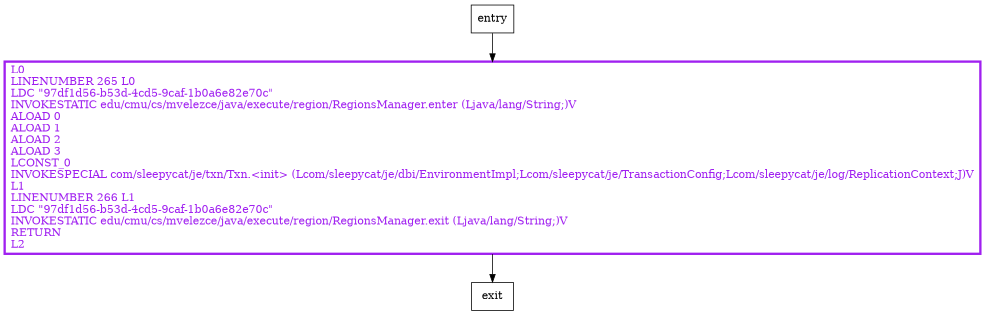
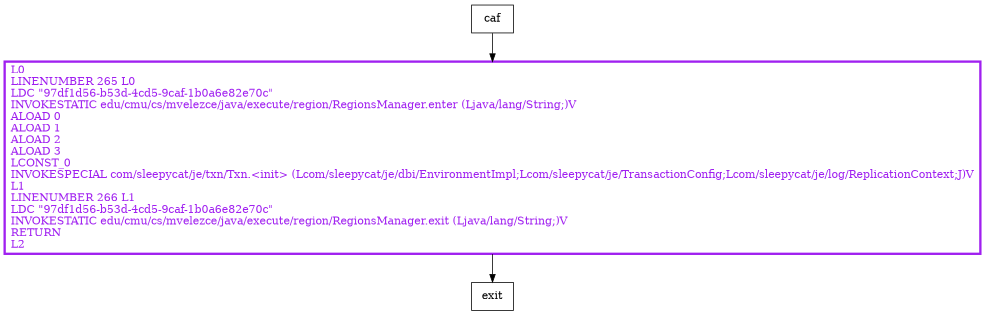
(493, 19) -> (493, 19)
